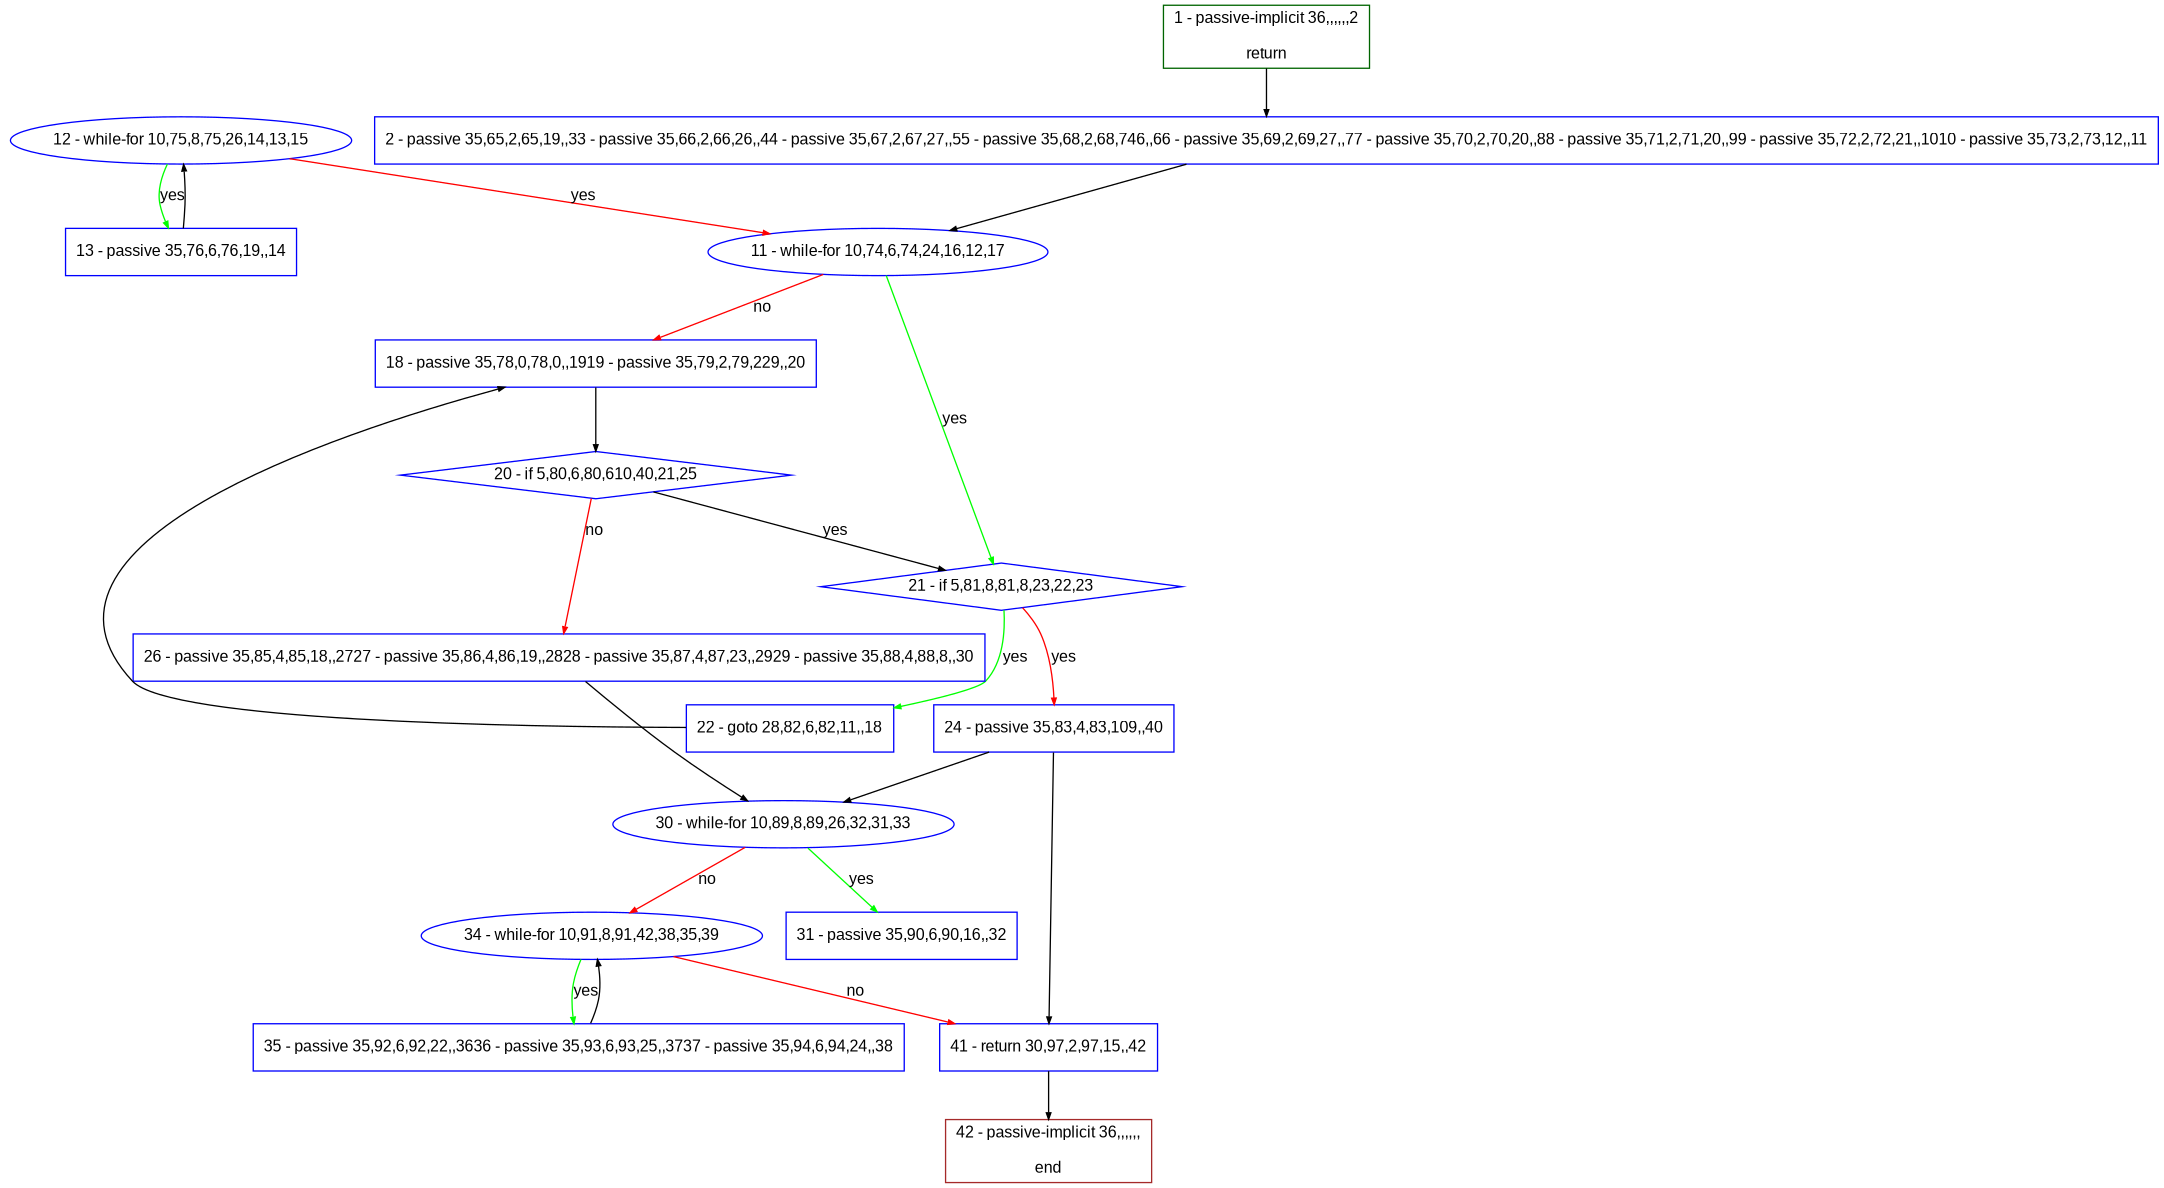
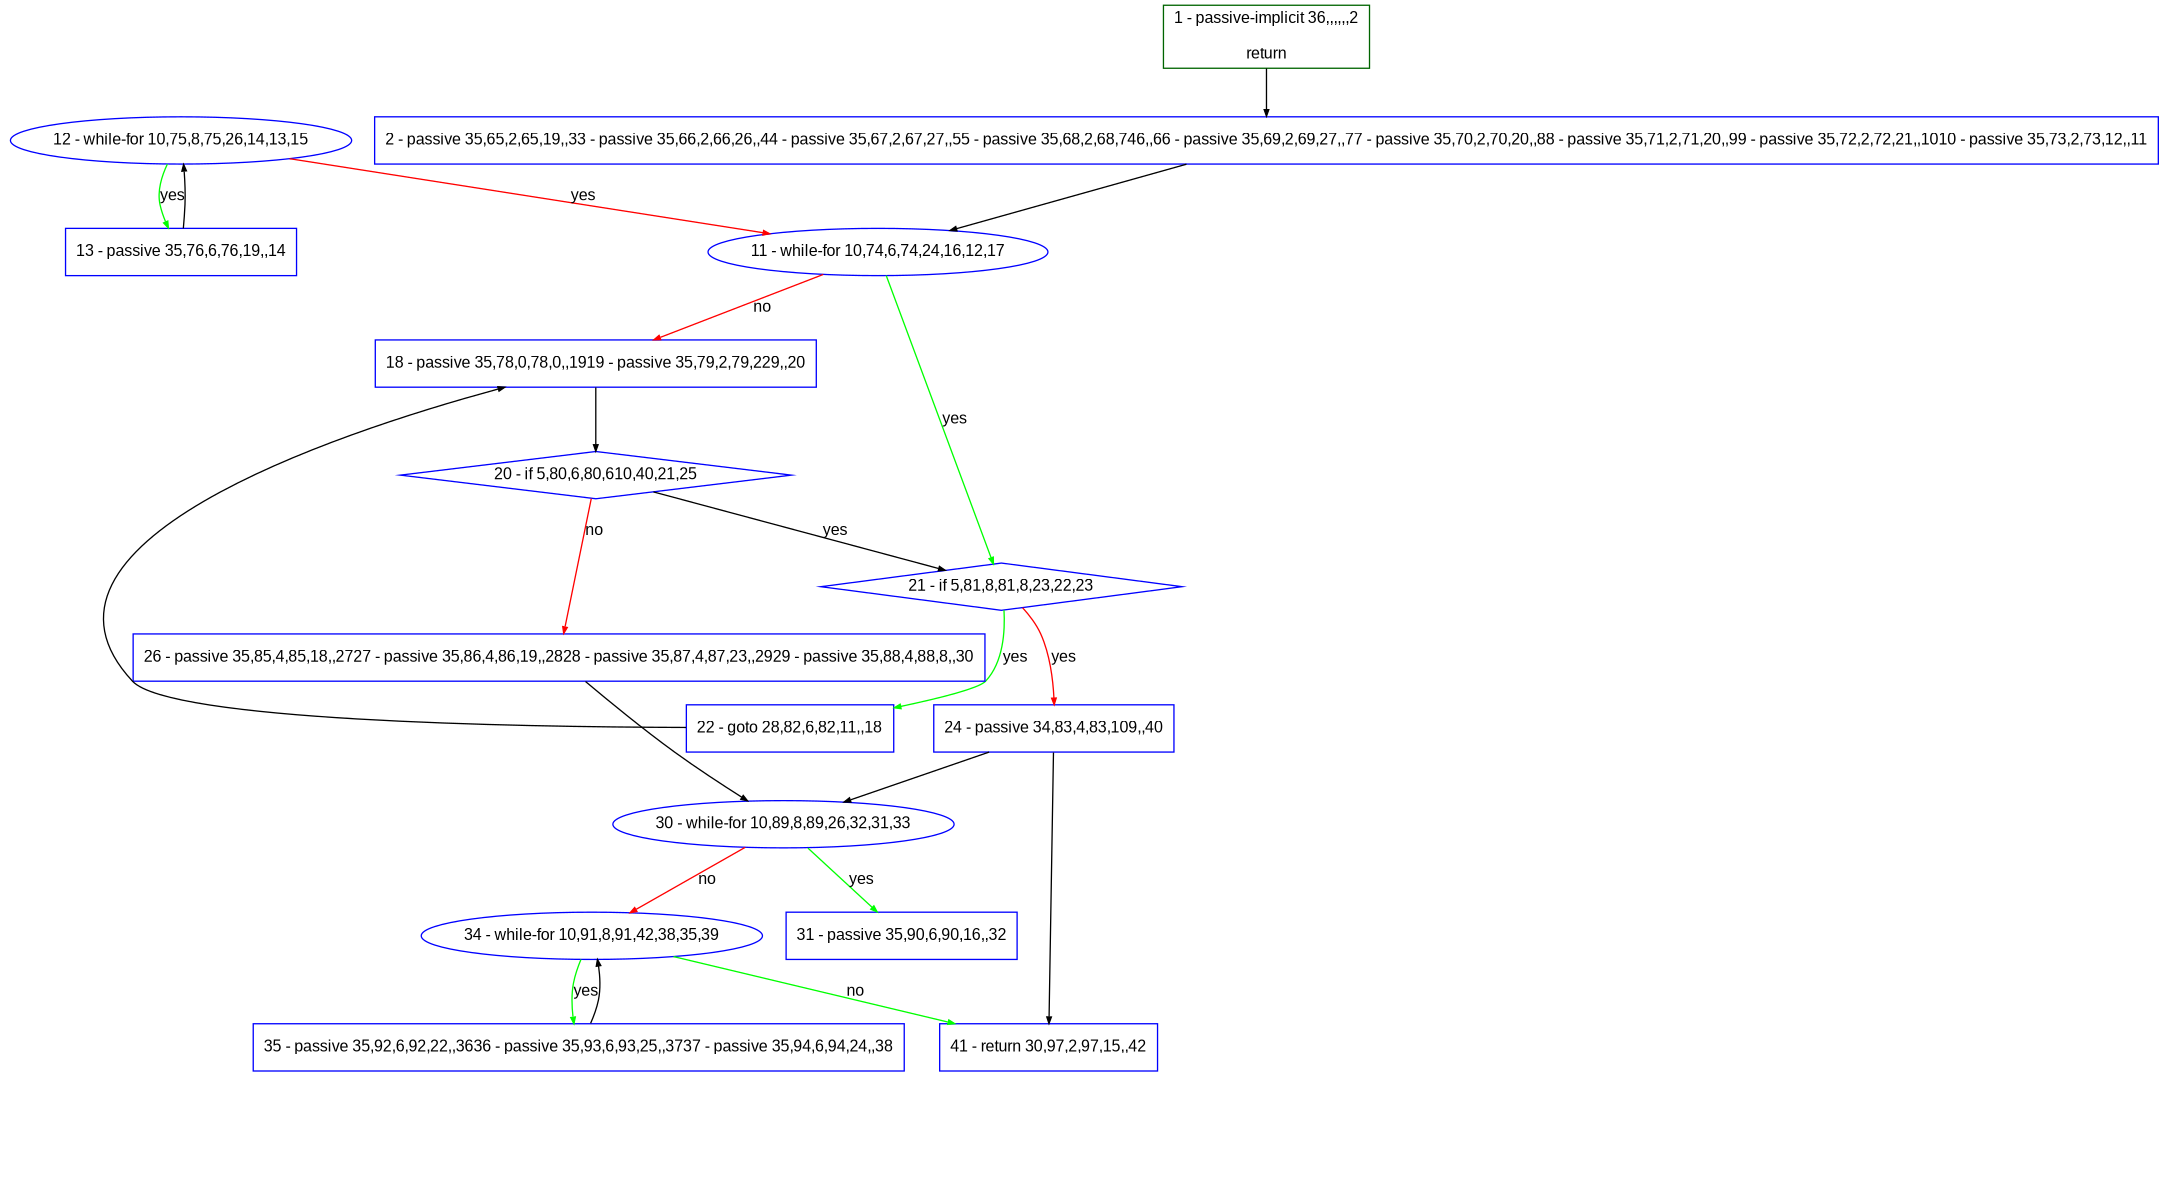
(1054, 728) -> (1054, 728)
(811, 989) -> (811, 989)
(1049, 1151) -> none
